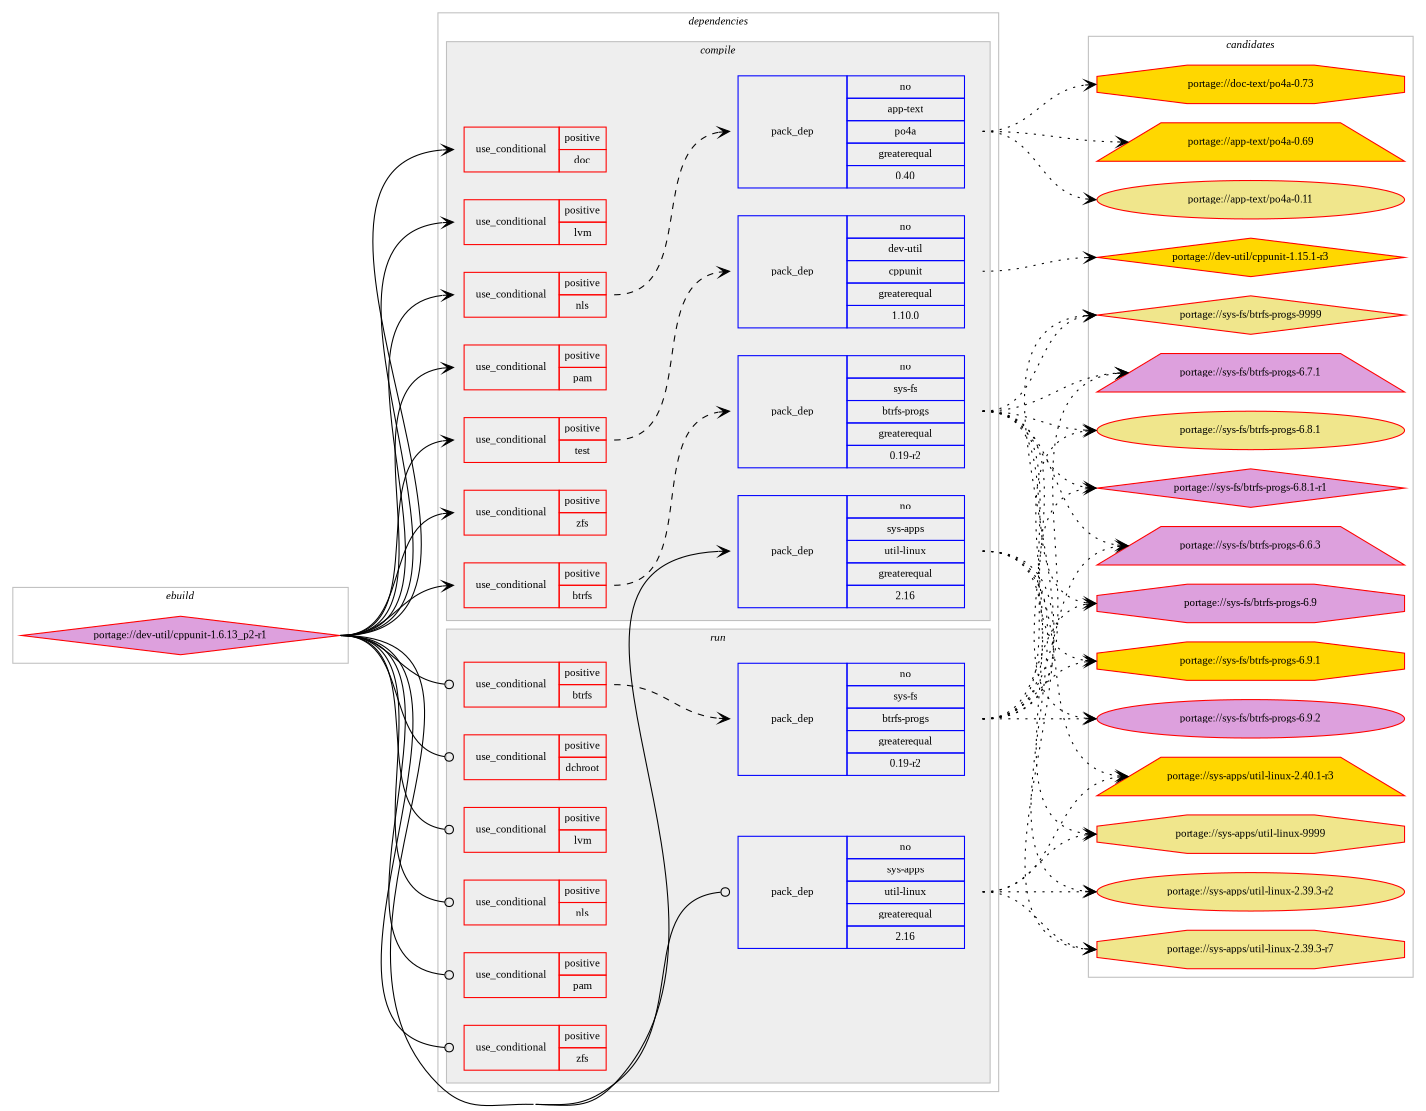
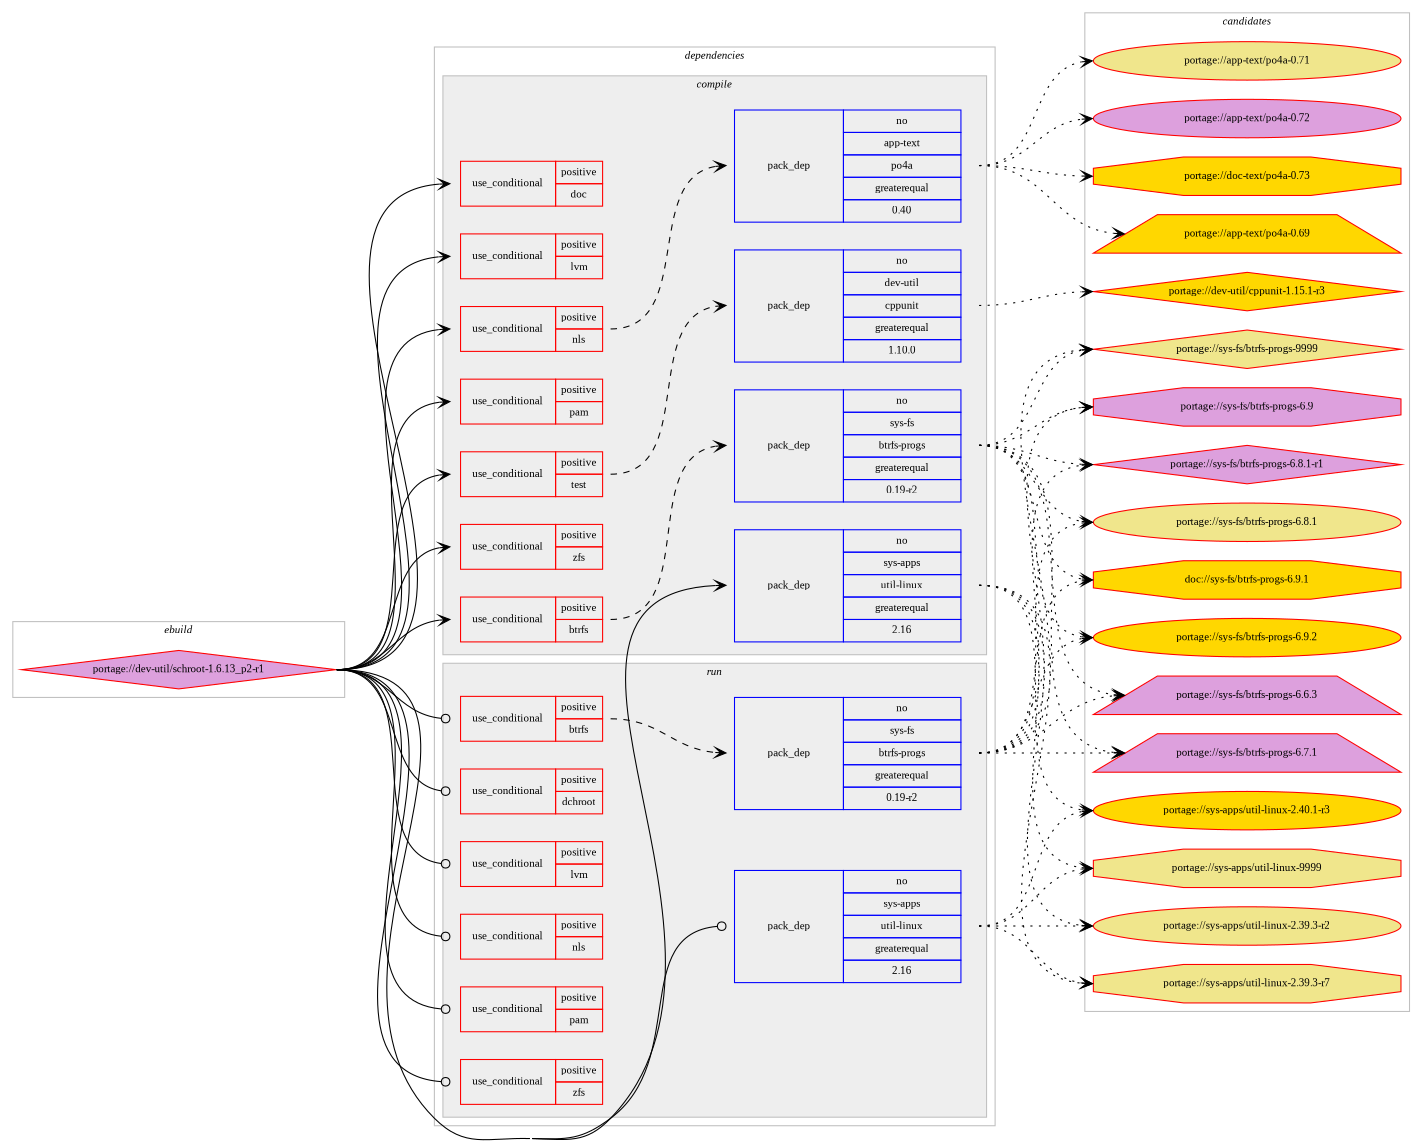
none -> (1247, 119)
(1251, 200) -> (1247, 61)
(181, 635) -> (179, 670)
(1251, 661) -> (1247, 580)
(1251, 719) -> (1247, 638)
(1251, 776) -> (1247, 811)
